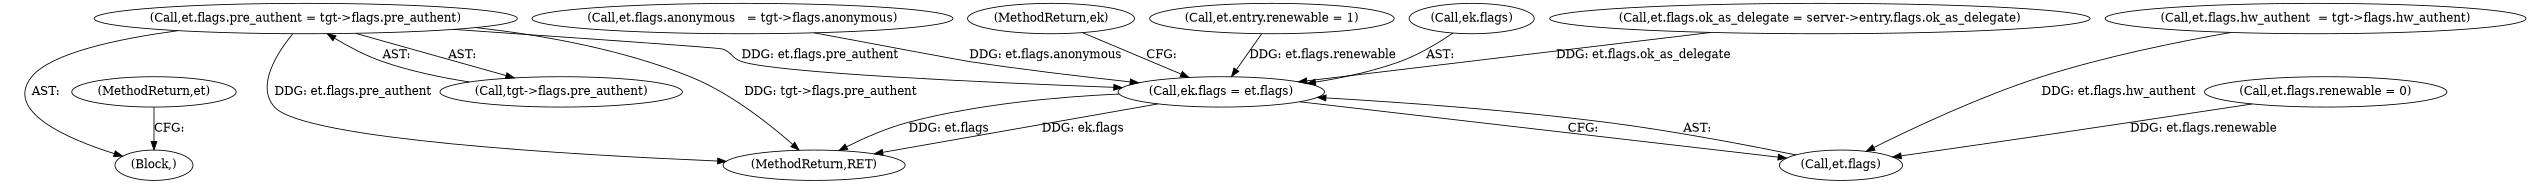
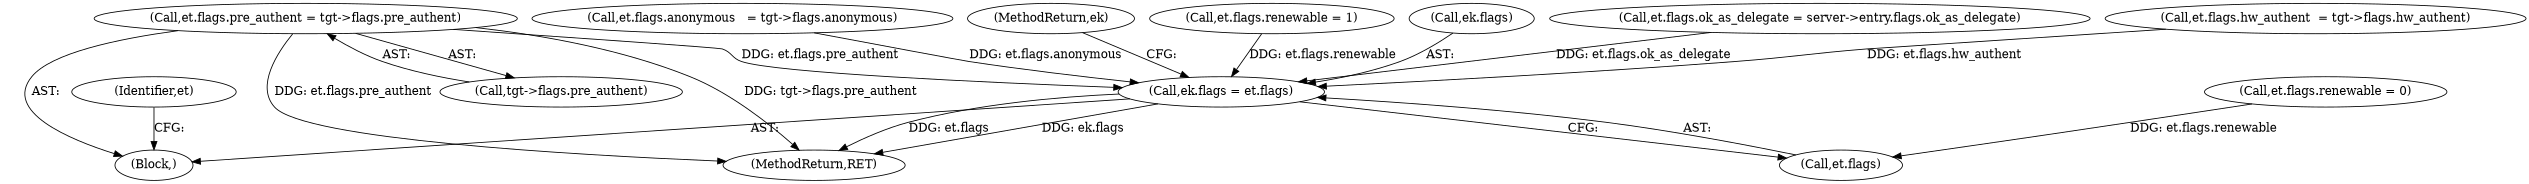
(1272, 19) -> (1272, 19)
(2047, 75) -> (1746, 61)
(154, 92) -> (154, 92)
none -> (665, 130)
